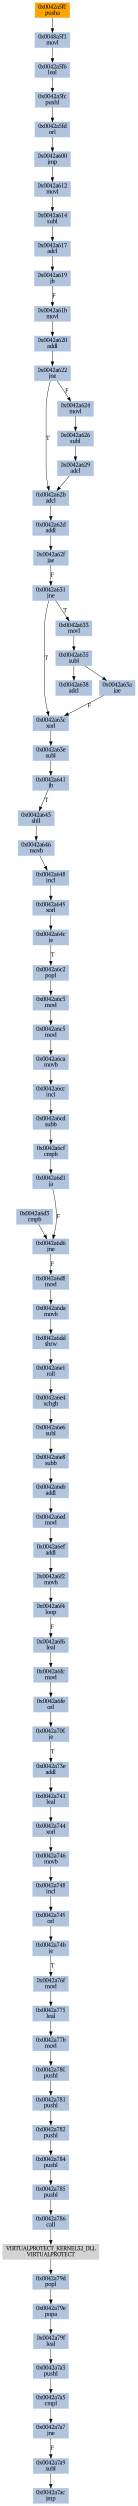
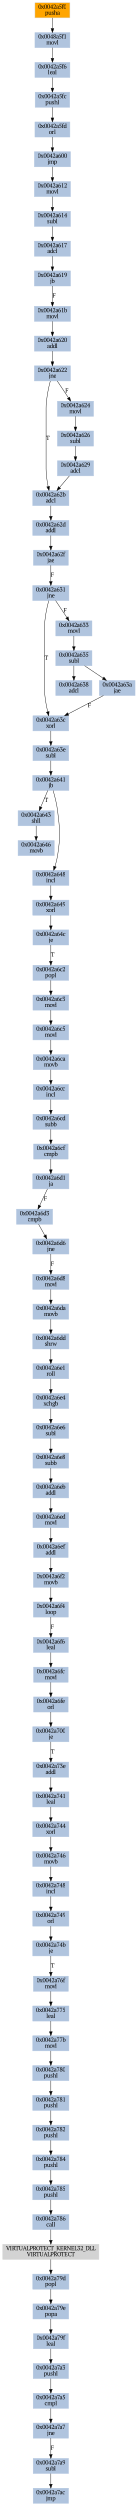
(65, 611) -> (65, 611)
(43, 861) -> (59, 828)
(56, 1212) -> (44, 1197)
